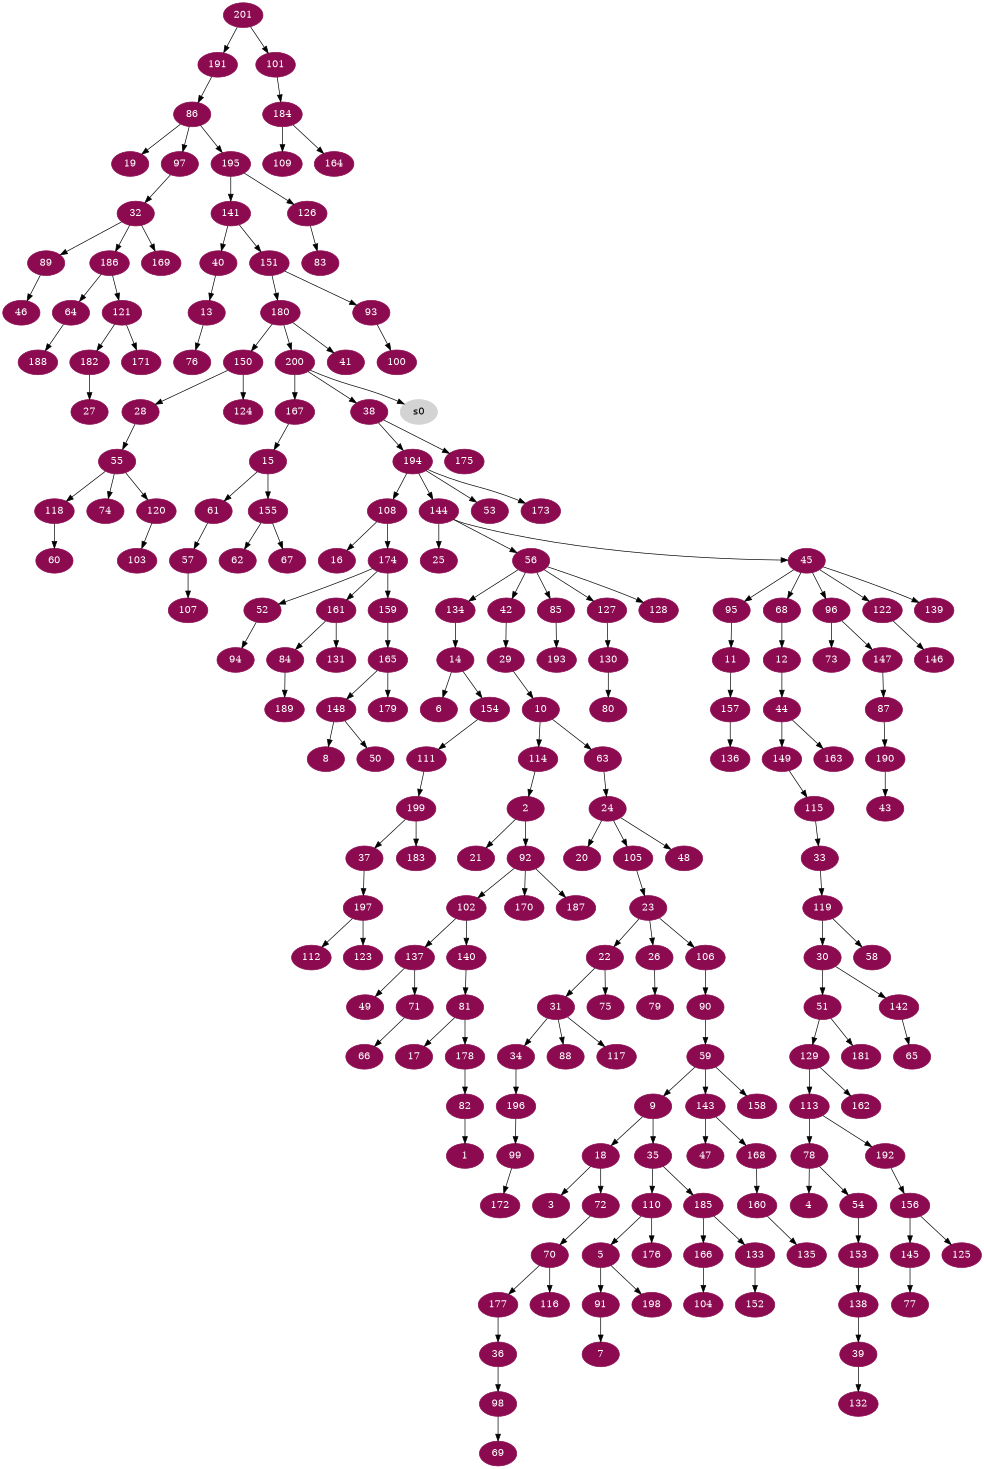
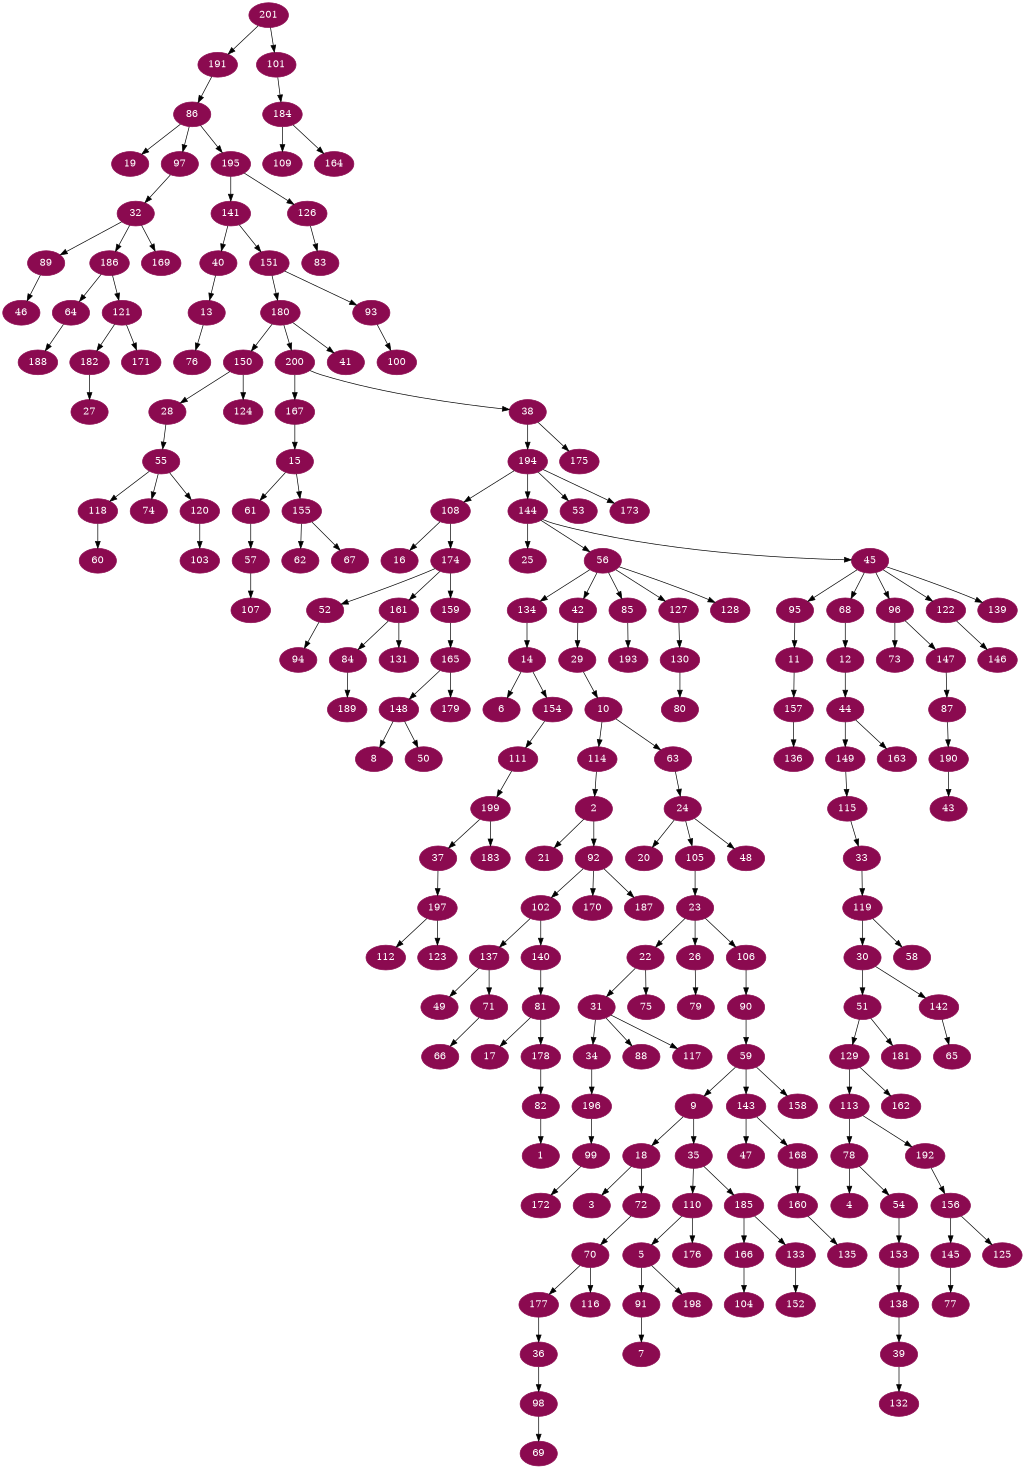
(419, 412) -> none
